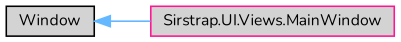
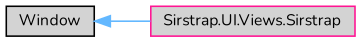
(273, 21) -> (253, 21)
